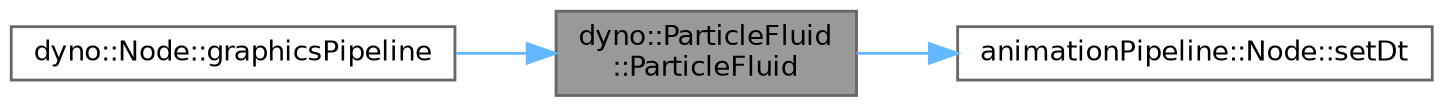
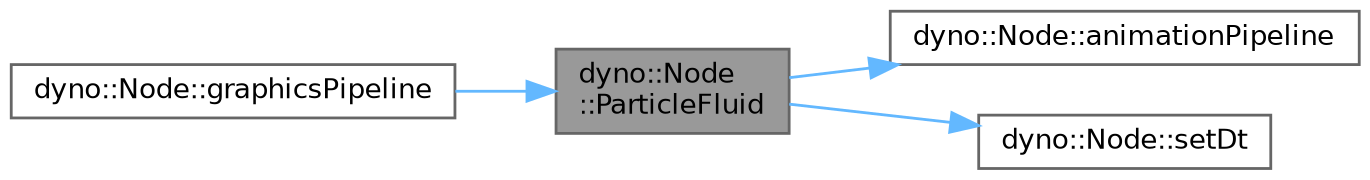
none -> (1125, 38)
(706, 53) -> (673, 91)
(1195, 53) -> (1125, 142)
